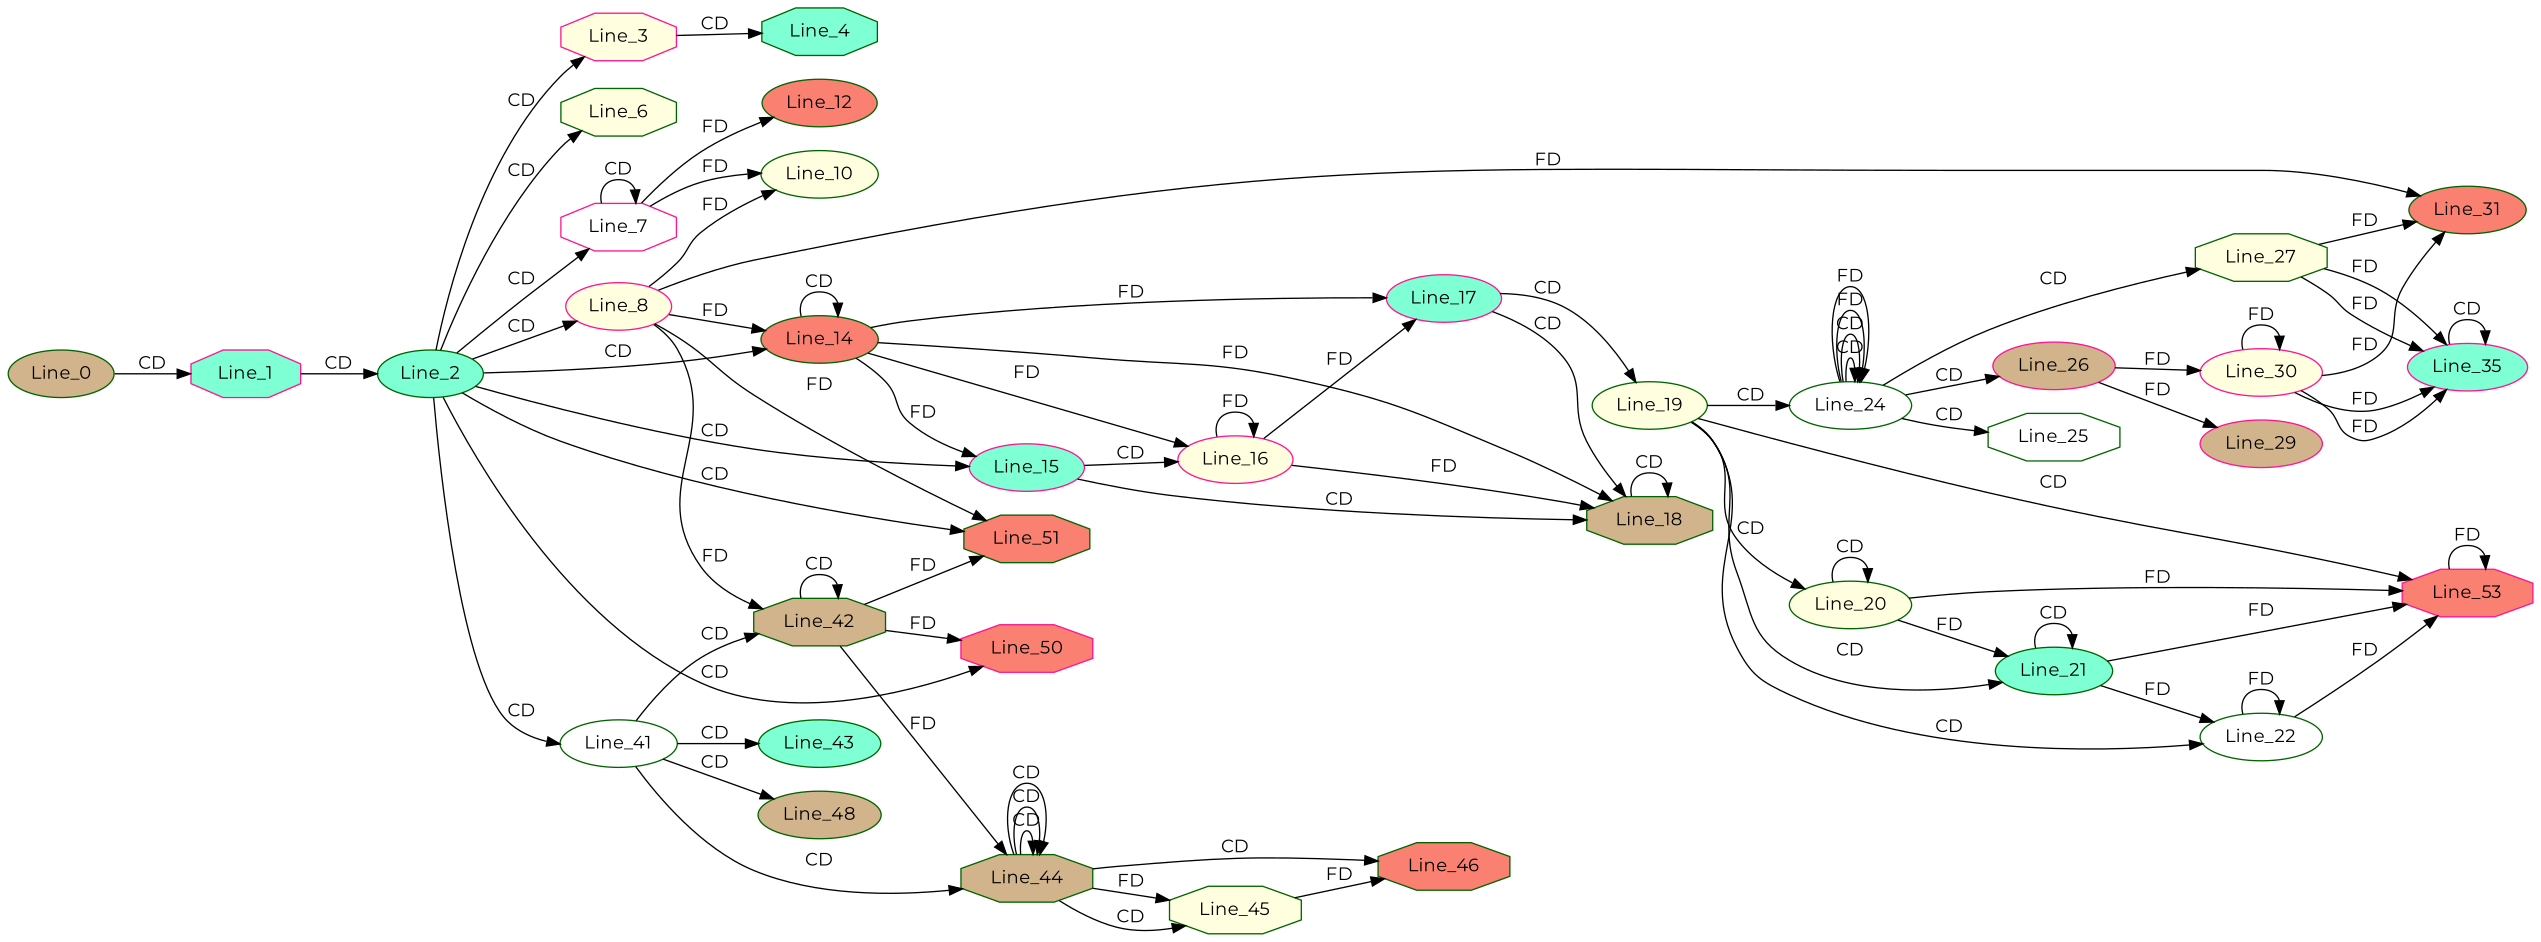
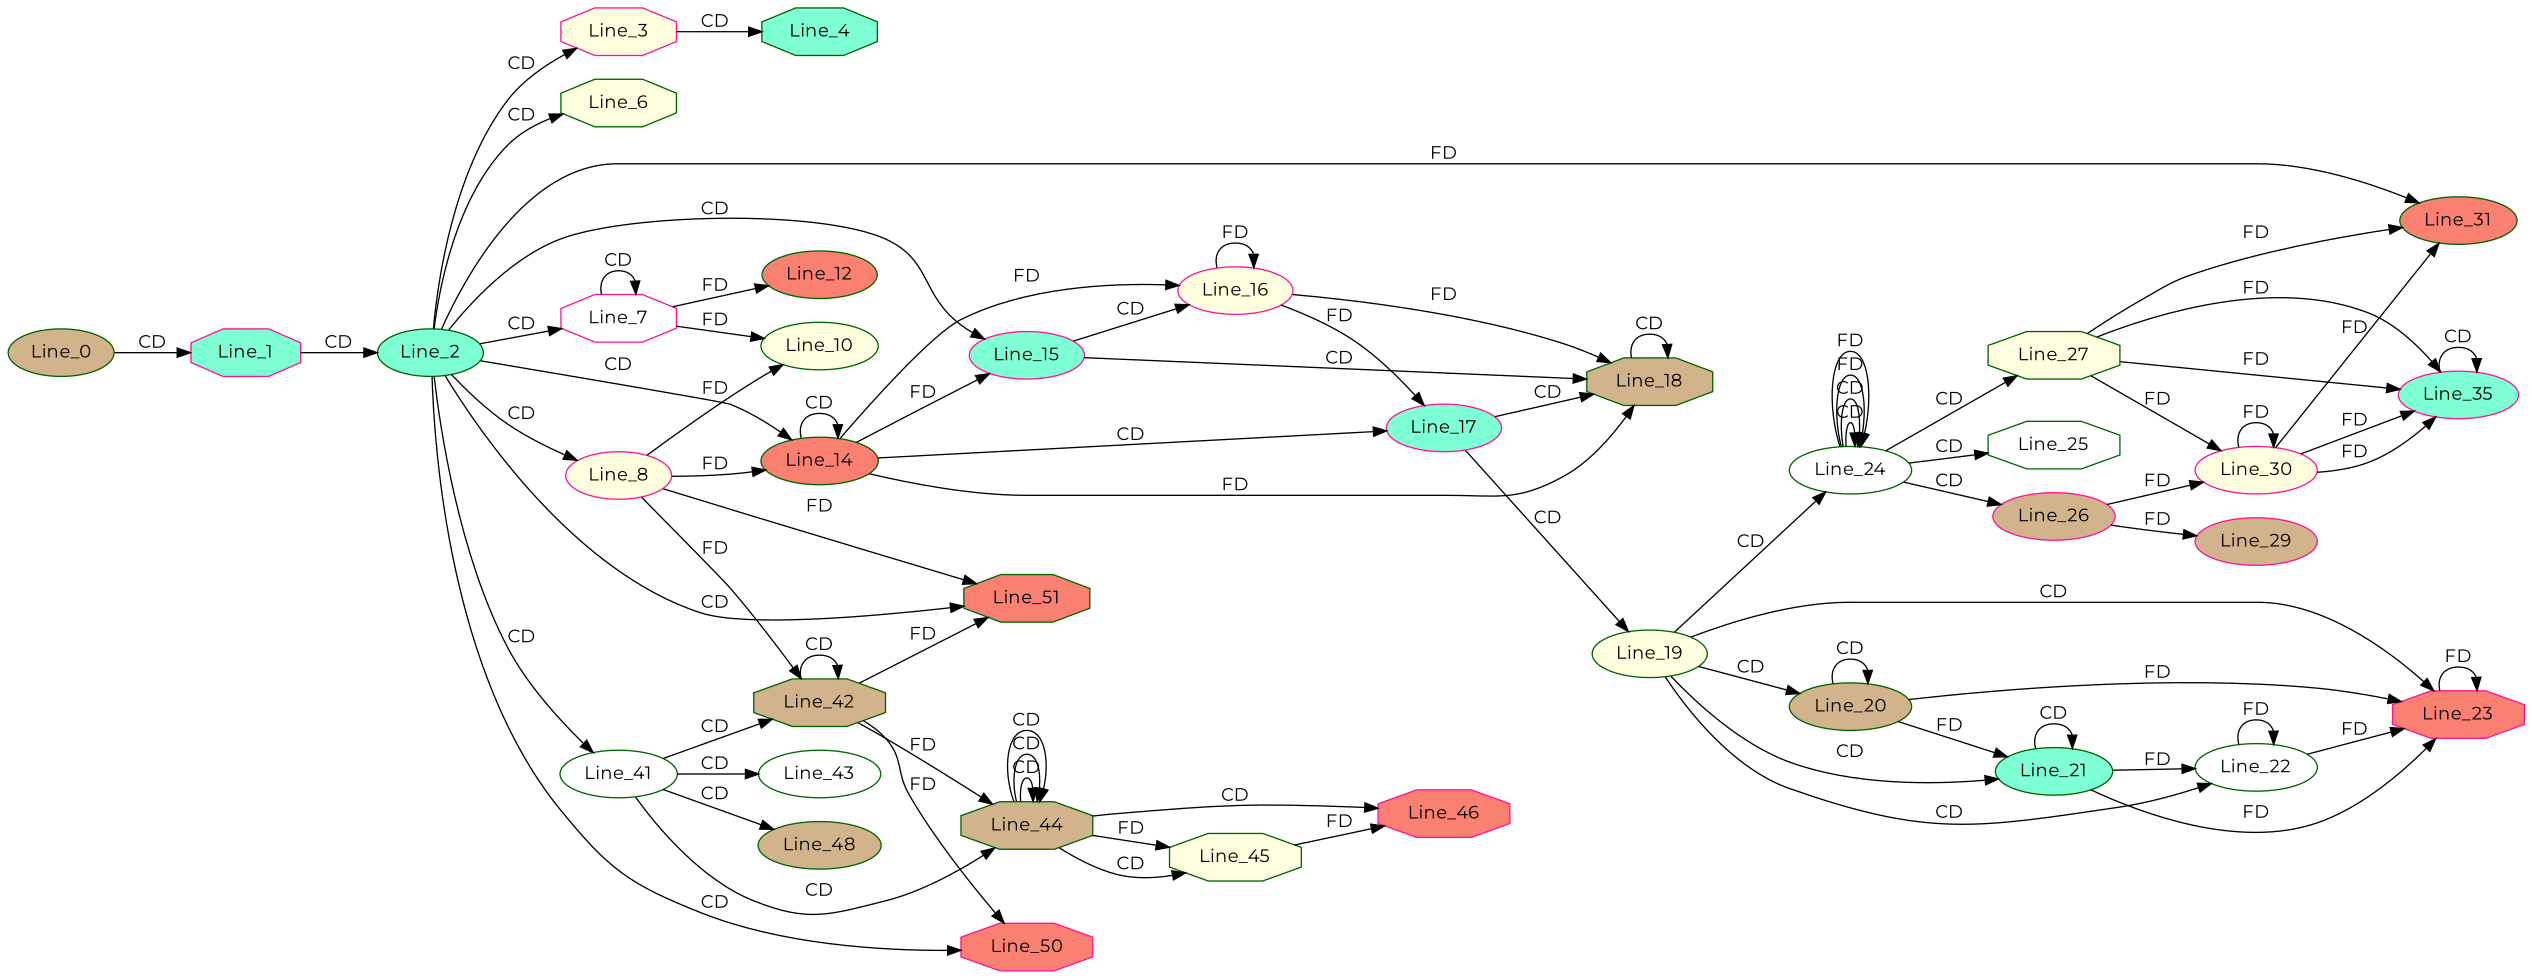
(1528, 170) -> (1388, 164)
(1131, 293) -> (1131, 435)
none -> (2150, 410)
(2468, 593) -> (2458, 715)
(1850, 605) -> (1850, 707)
(820, 744) -> (820, 774)
(1444, 866) -> (1444, 814)
